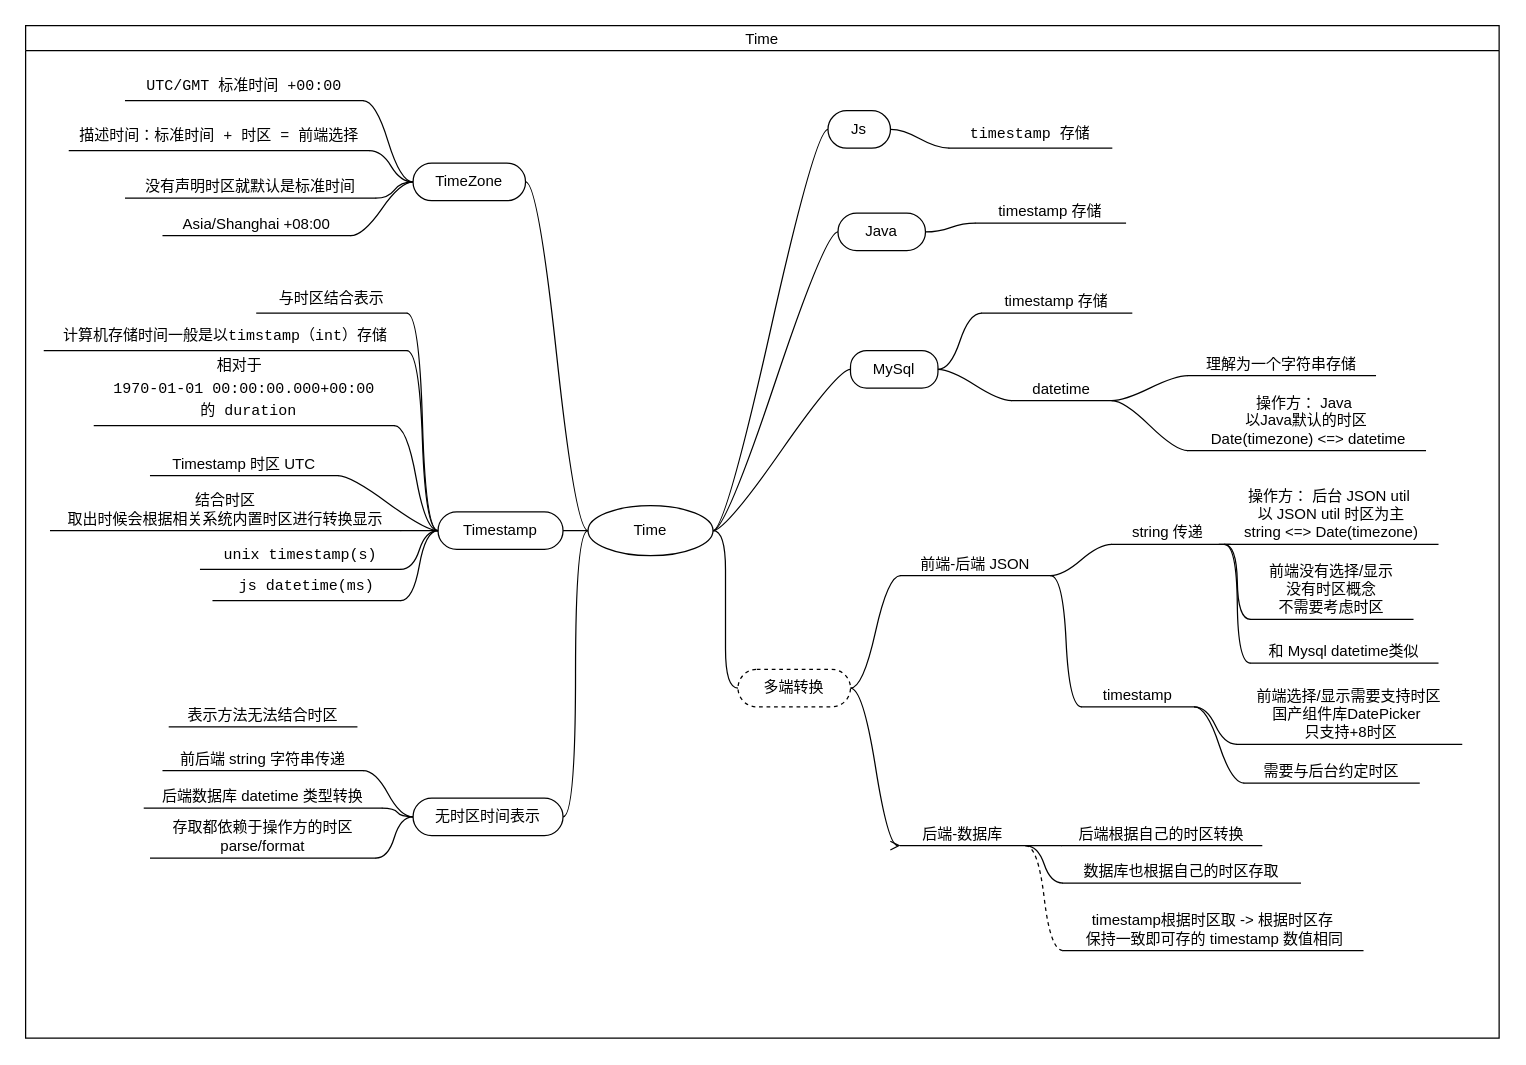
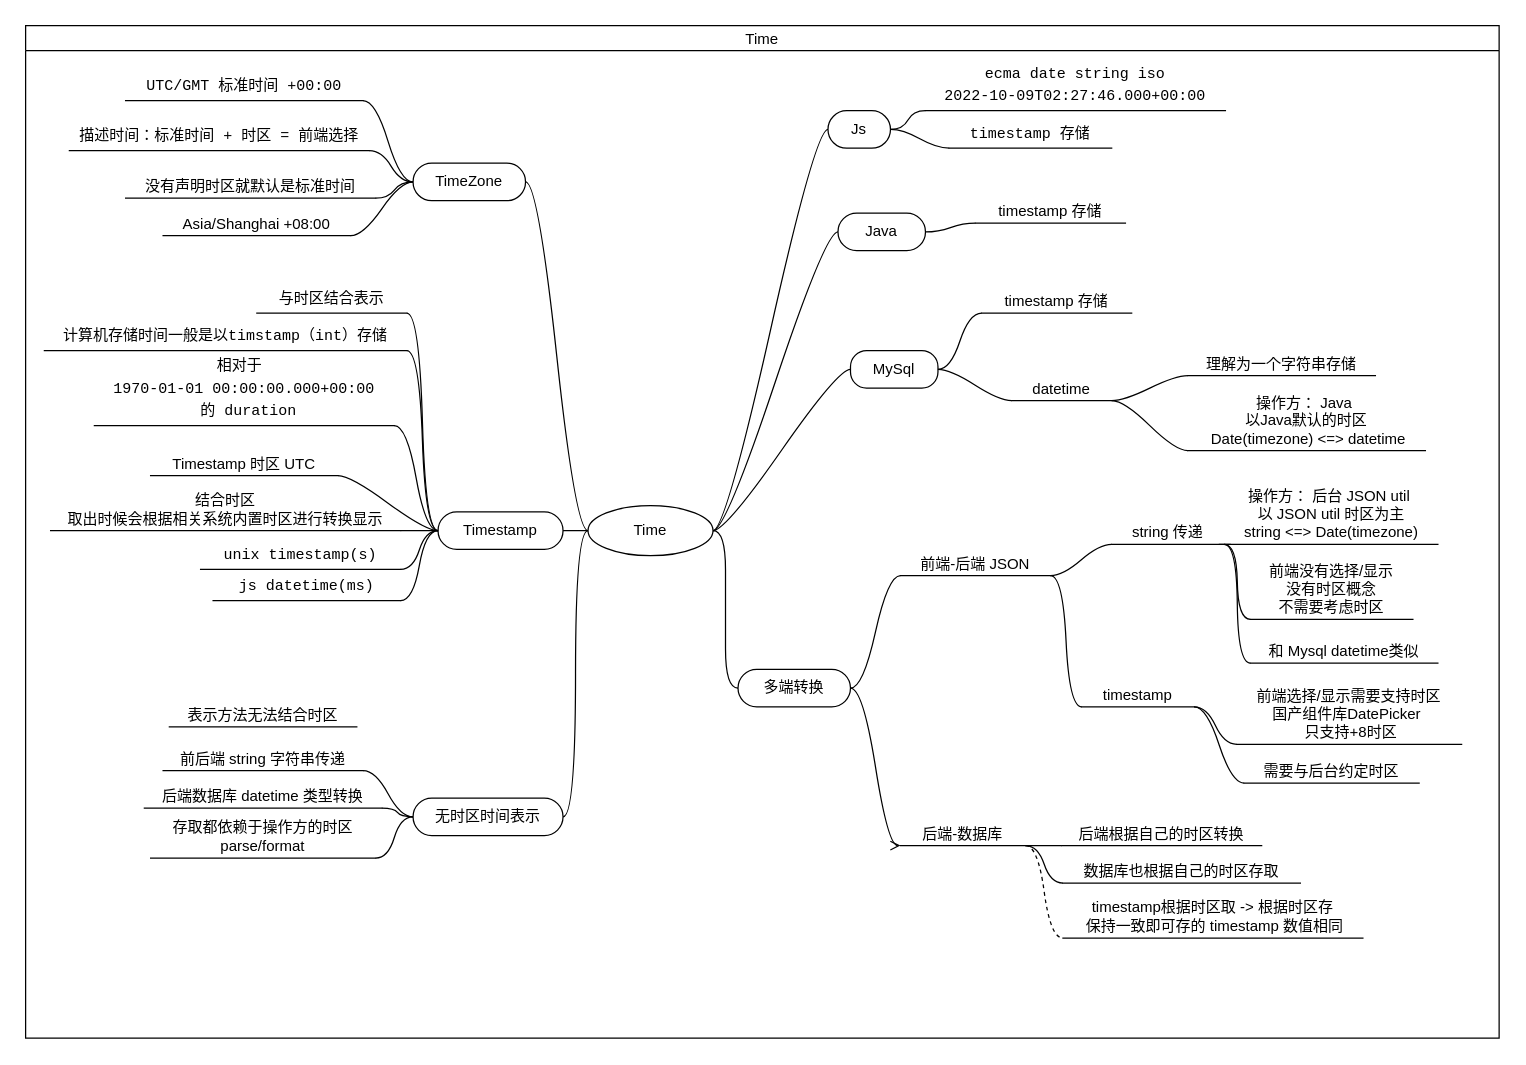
none -> (1076, 86)
none -> (910, 117)
(794, 688) -> (794, 688)
(1213, 926) -> (1213, 919)
